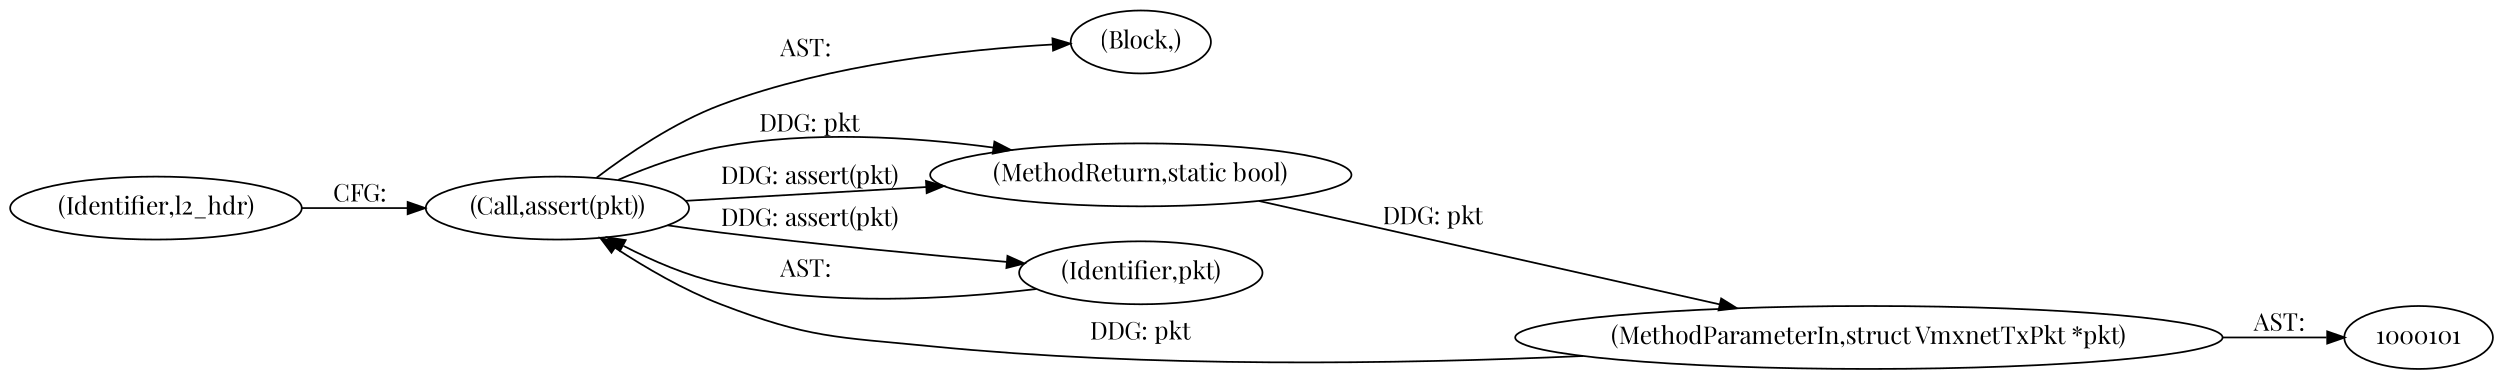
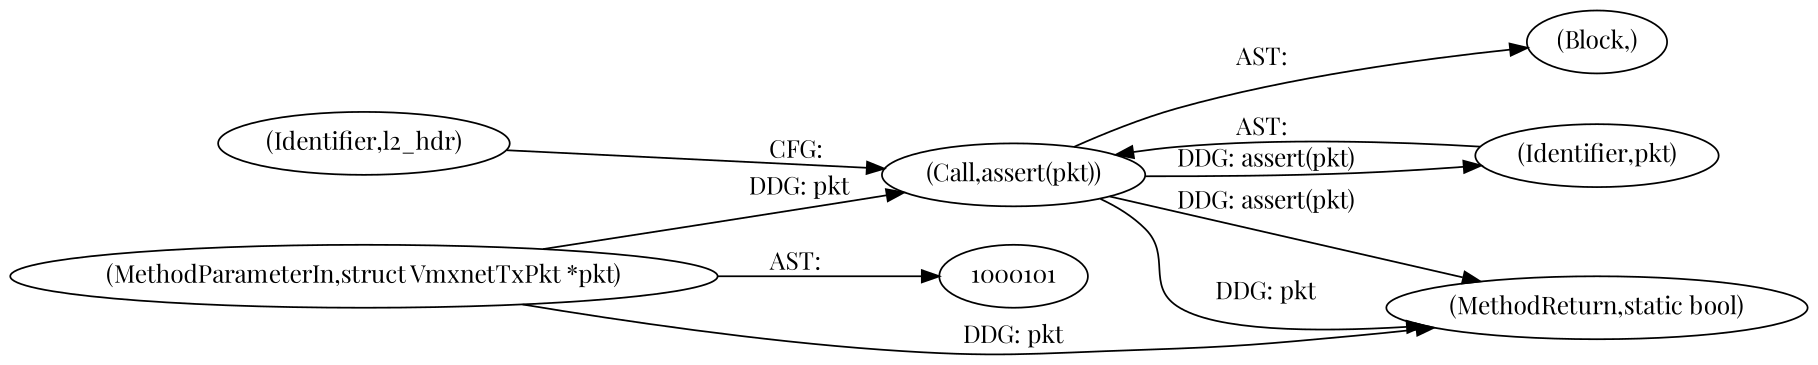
(1489, 253) -> (968, 354)
